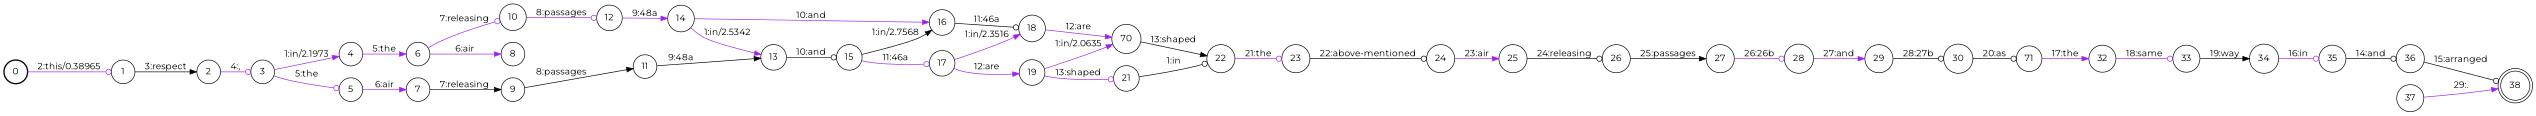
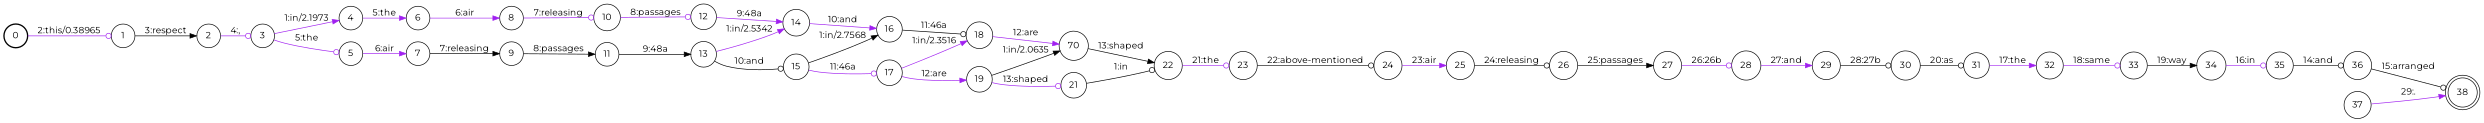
(461, 33) -> (556, 18)
(721, 44) -> (748, 43)
(1076, 58) -> (1023, 64)
(2029, 59) -> (1976, 66)
